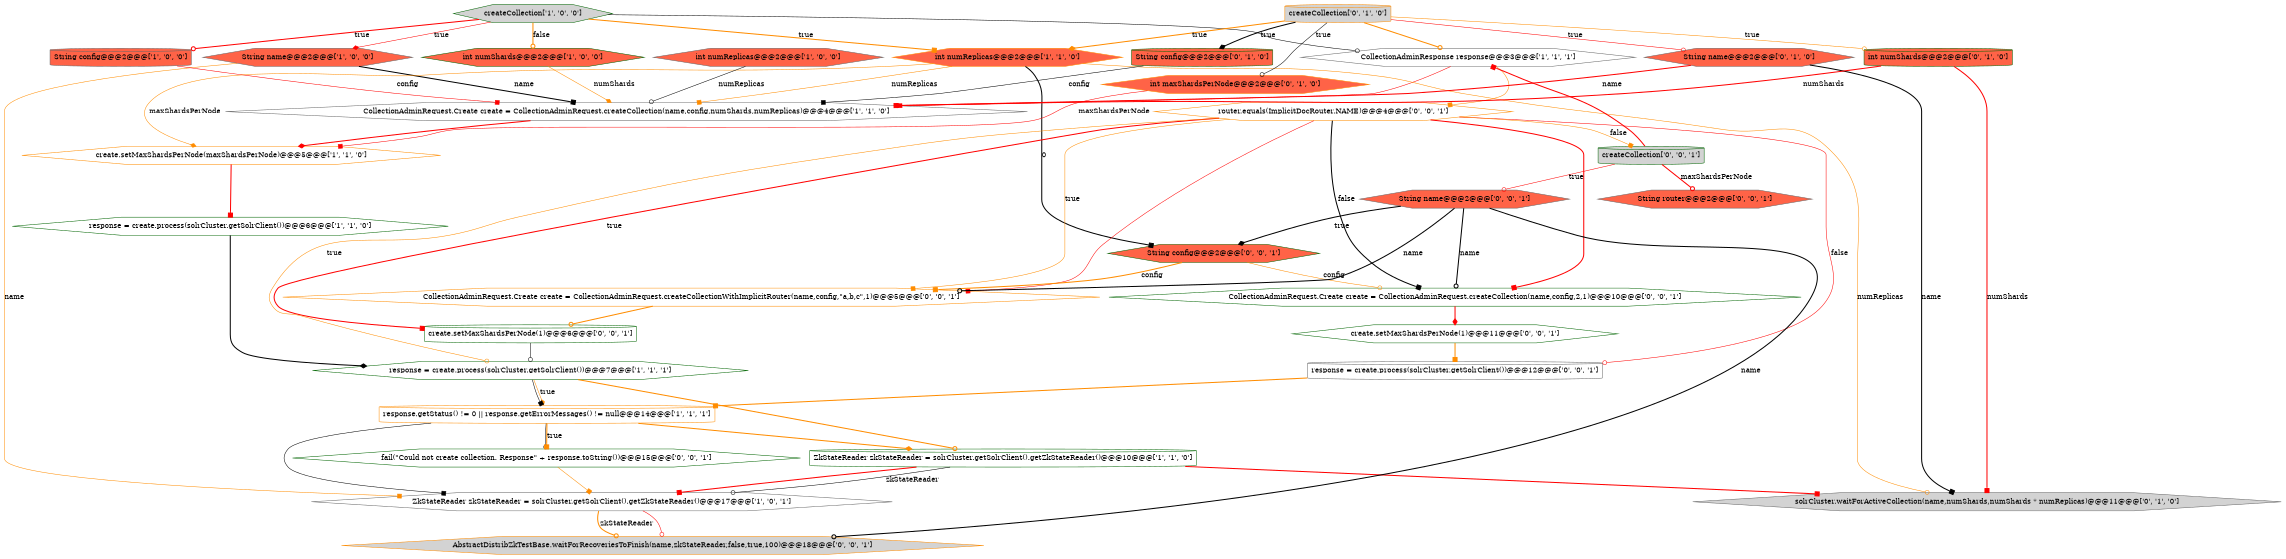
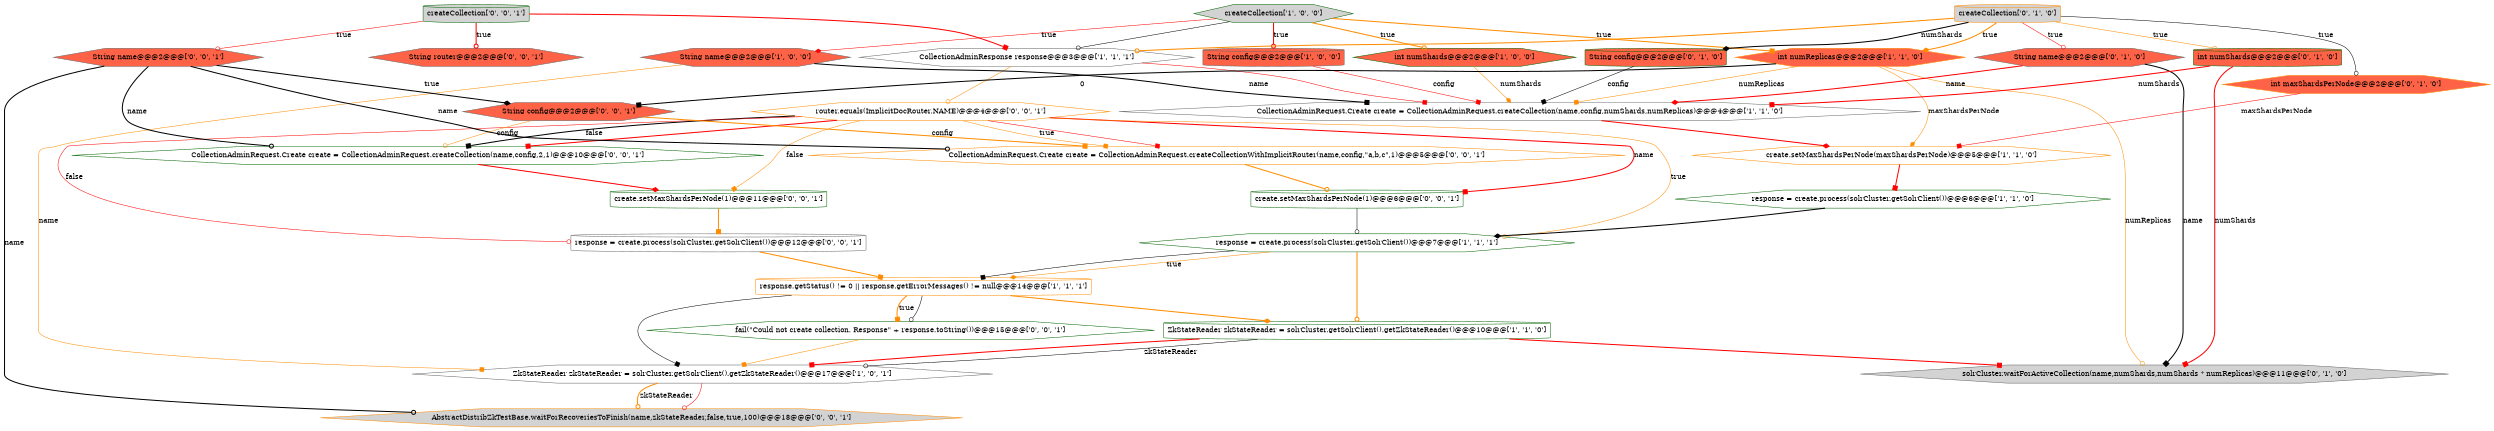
(541, 35) -> (1388, 35)
(1268, 35) -> (1942, 35)
(768, 57) -> none
(1500, 96) -> (979, 84)
(1567, 126) -> (796, 141)
(1716, 177) -> (484, 35)
(615, 226) -> (1644, 155)
(1214, 253) -> (569, 112)
(1455, 334) -> (718, 199)
